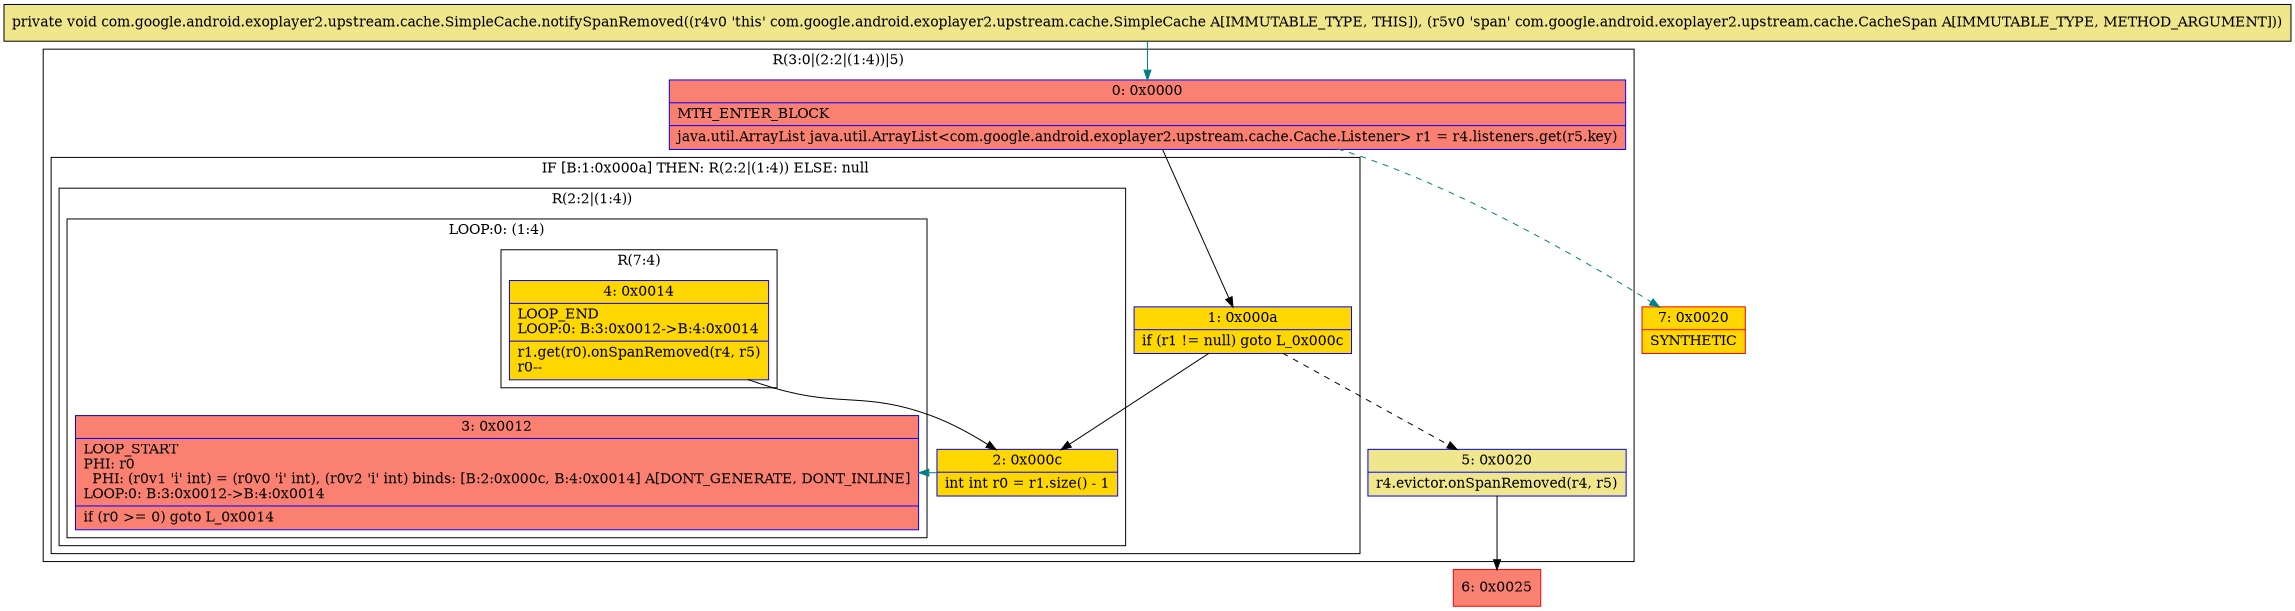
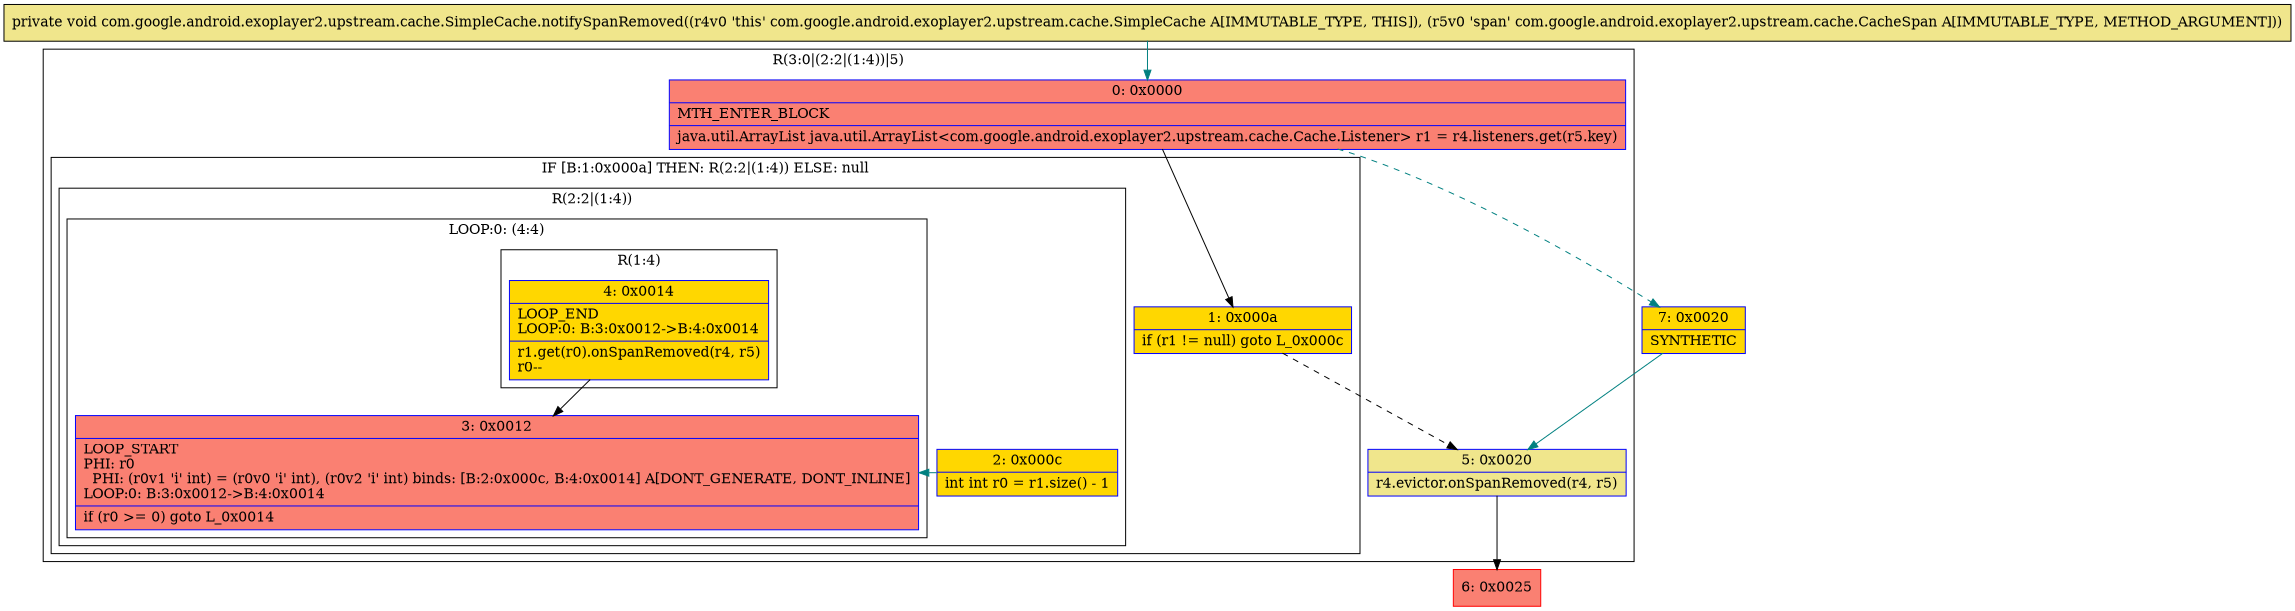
(497, 230) -> (497, 230)
(639, 261) -> (639, 261)
(1694, 330) -> (1694, 330)
(1139, 399) -> none
none -> (1599, 399)
(871, 402) -> (575, 394)
